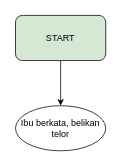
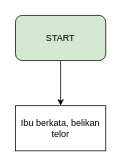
(60, 128) -> (60, 128)
